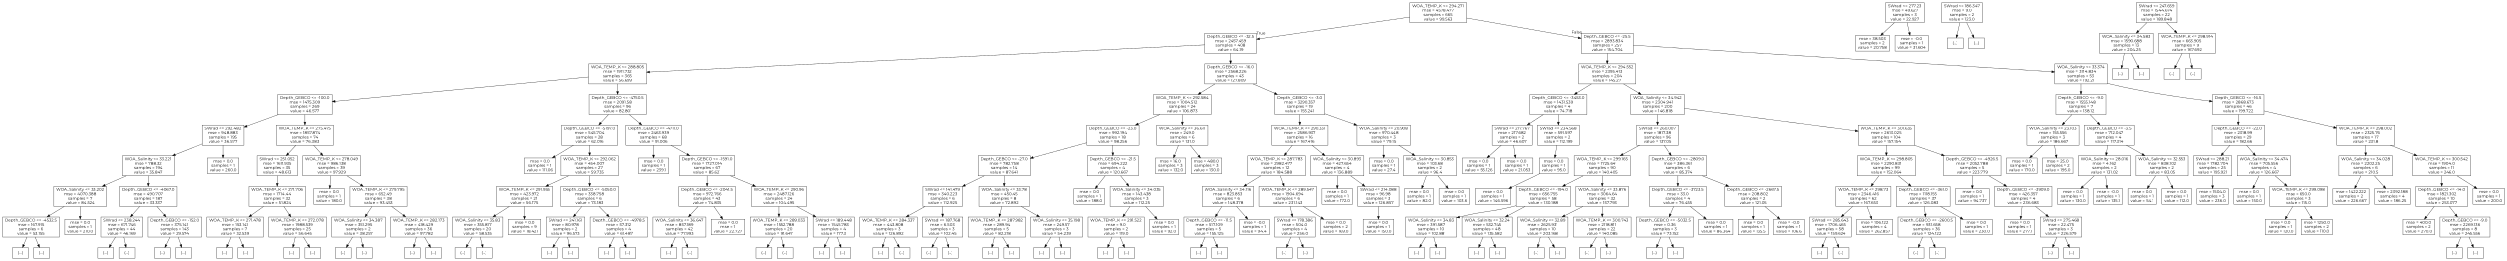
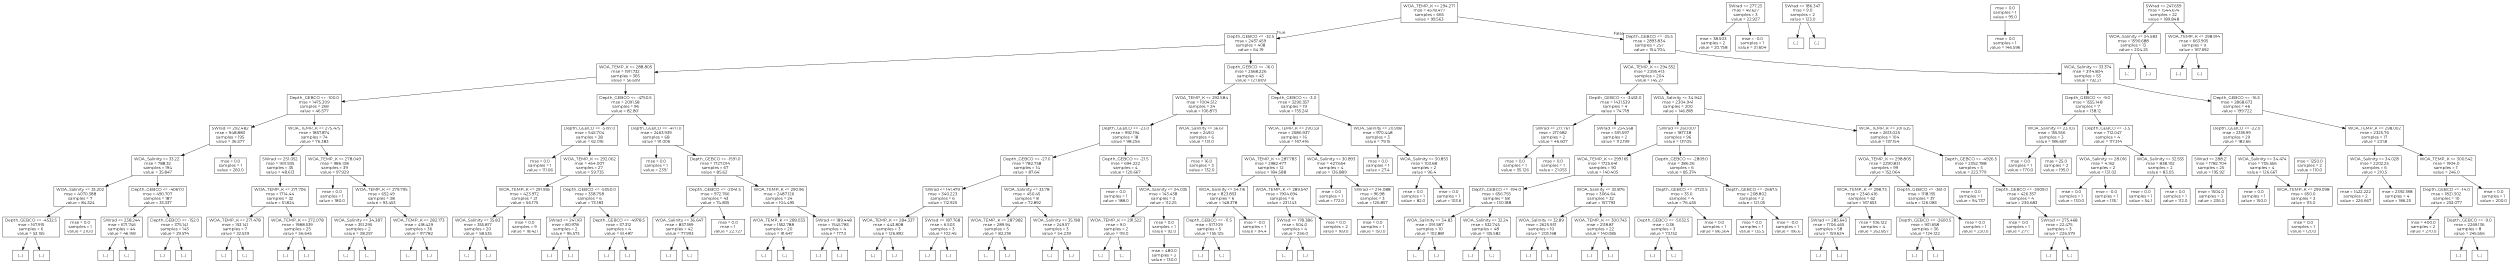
(1194, 150) -> (1164, 240)
(1556, 150) -> none
(2308, 212) -> (2307, 179)
